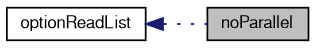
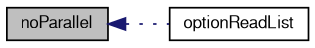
(185, 24) -> (147, 24)
